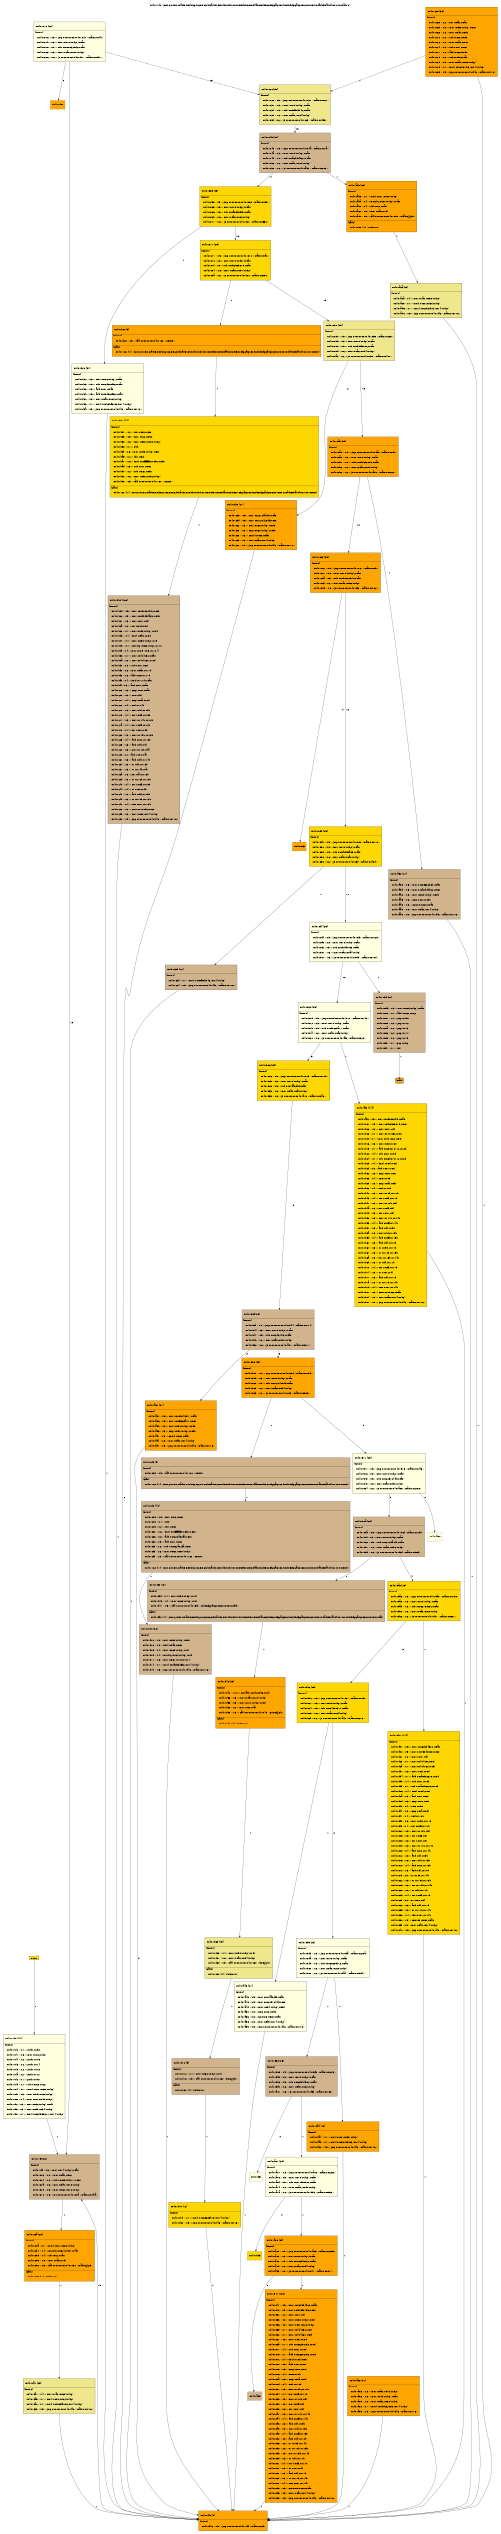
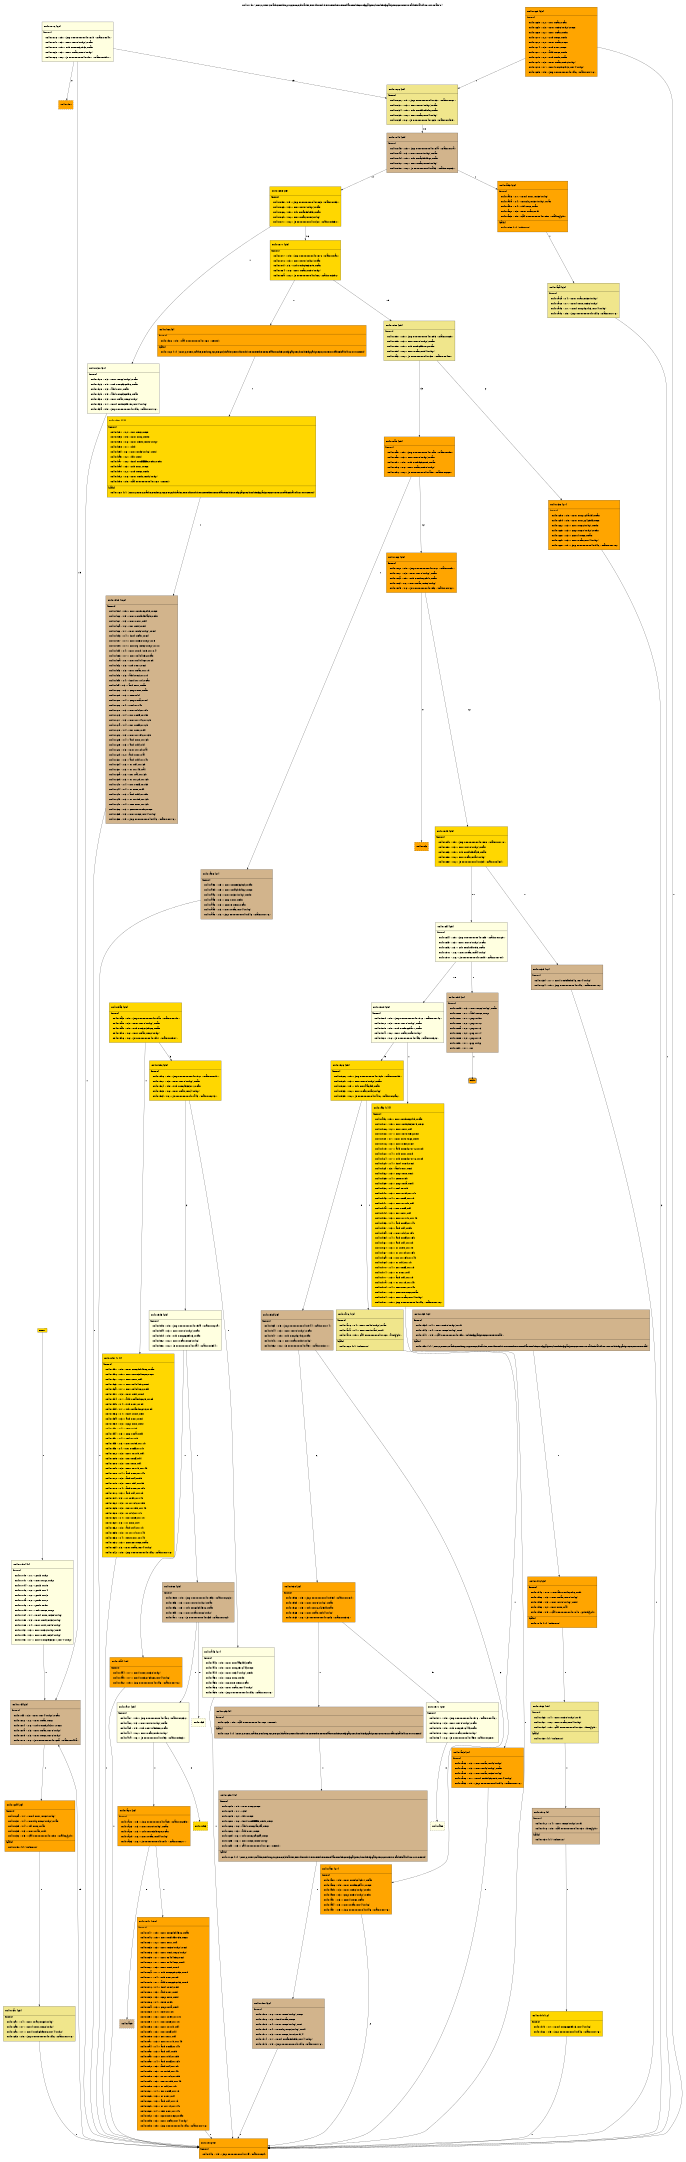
none -> (370, 1330)
(389, 1537) -> none
